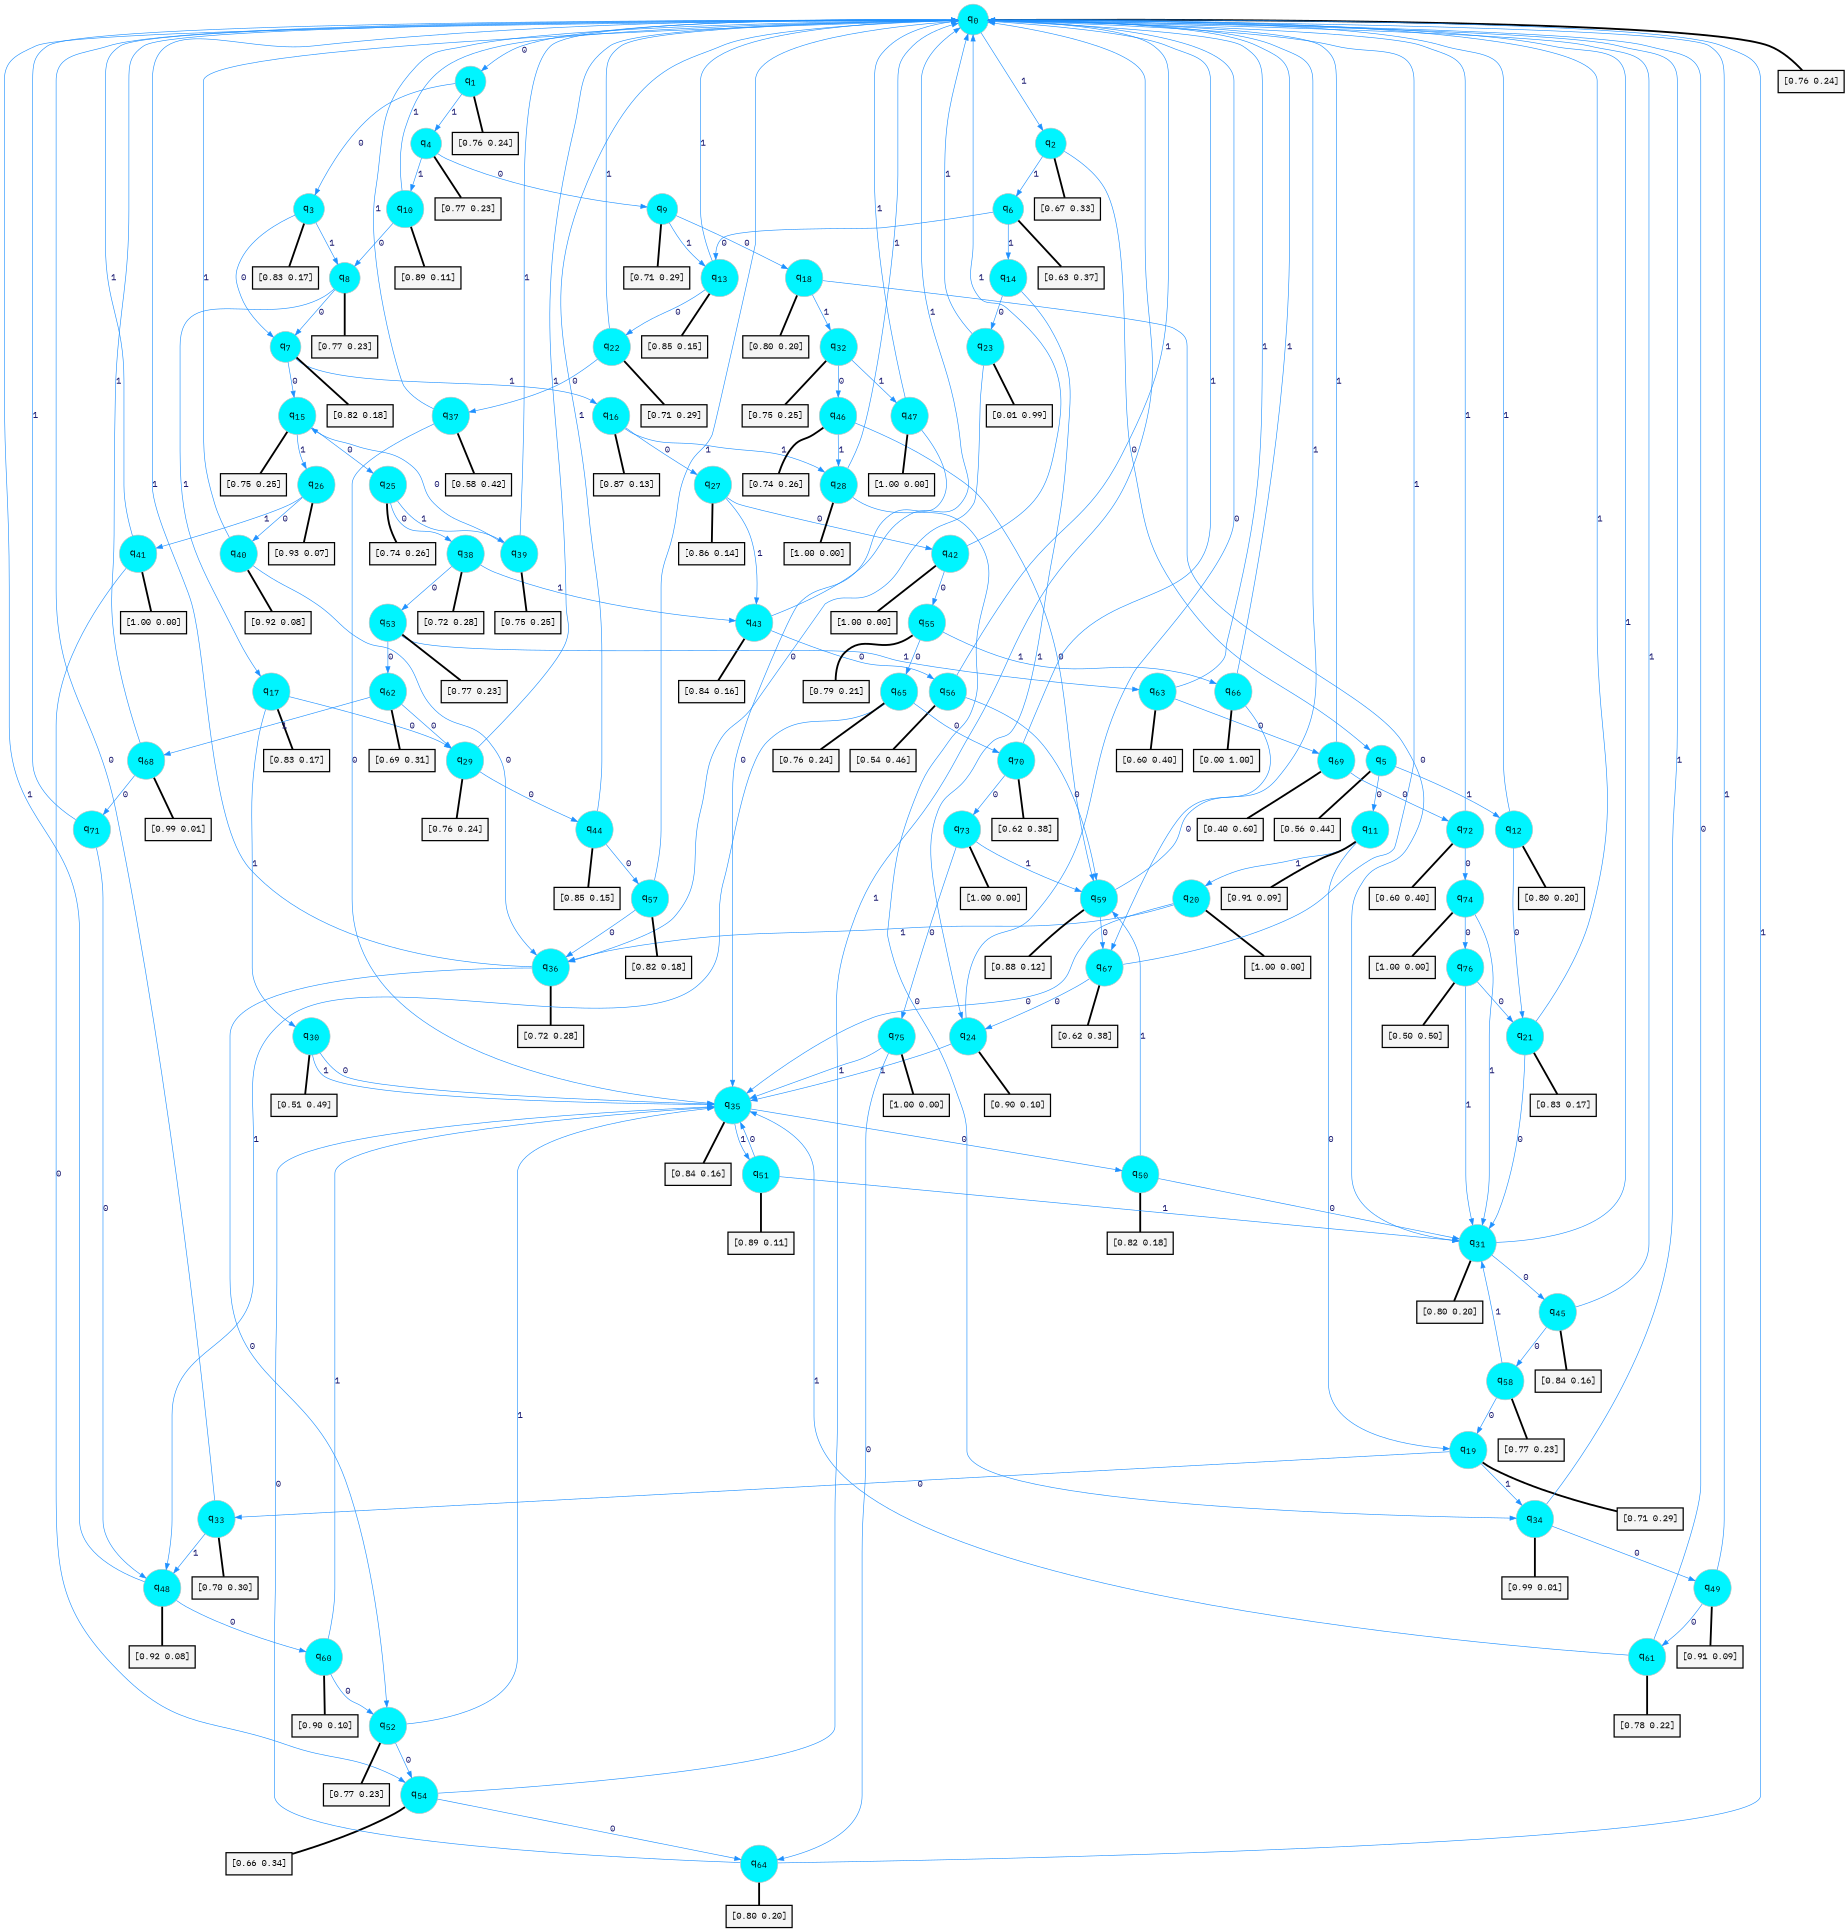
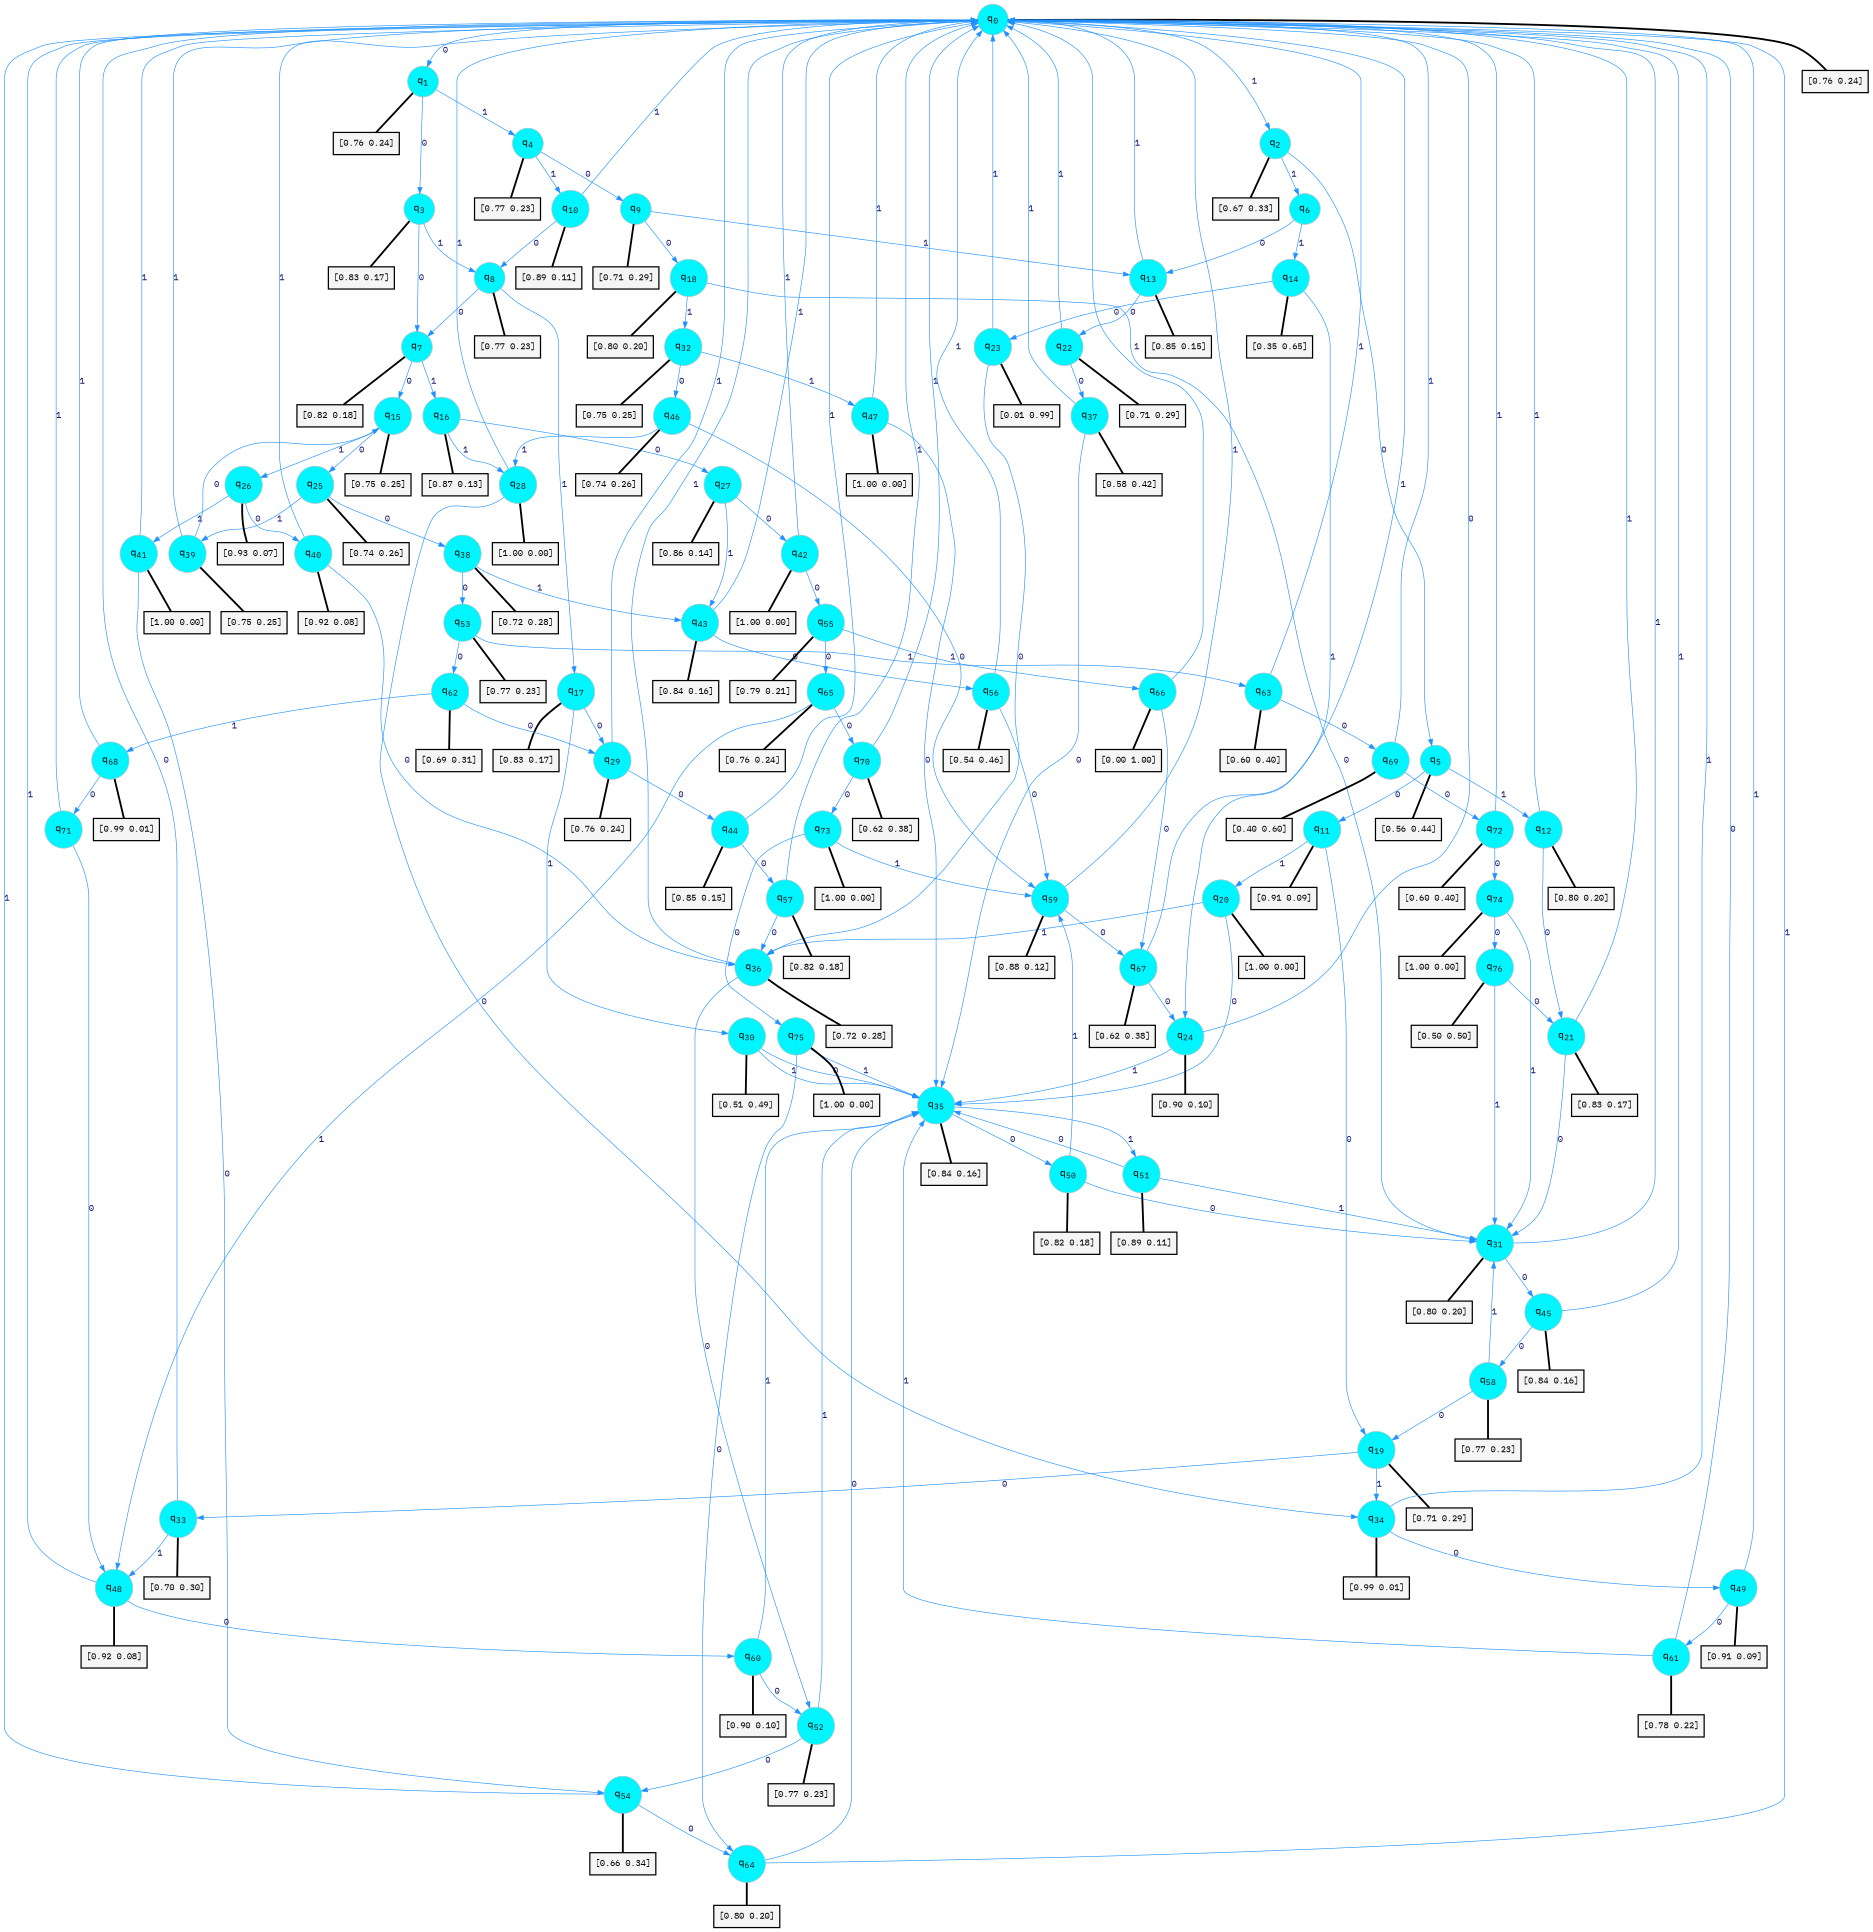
(1071, 278) -> none
none -> (1280, 347)
